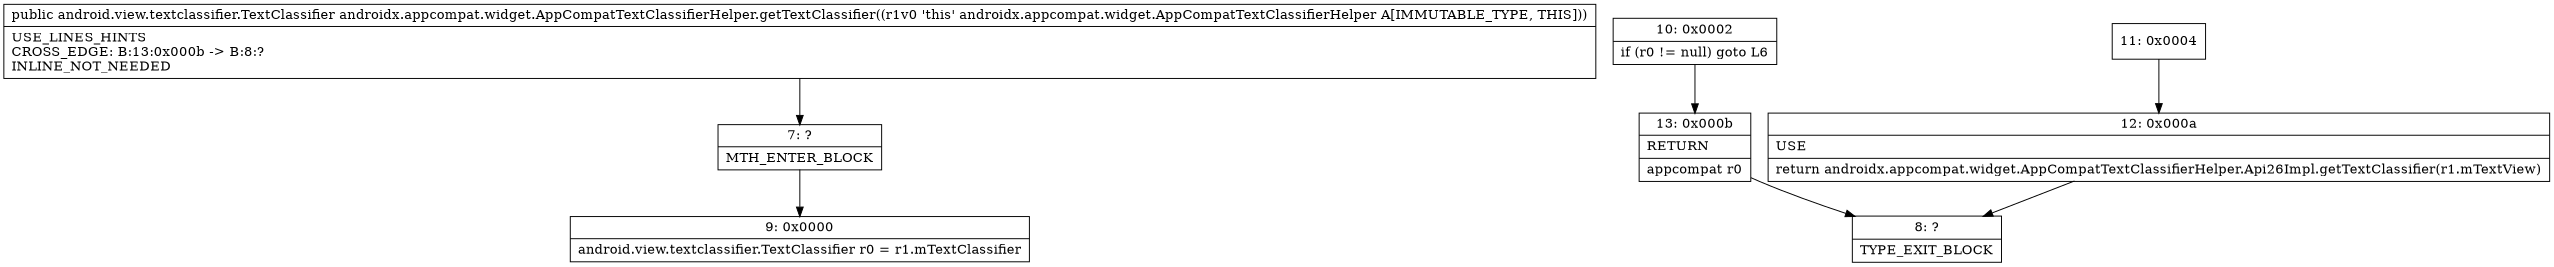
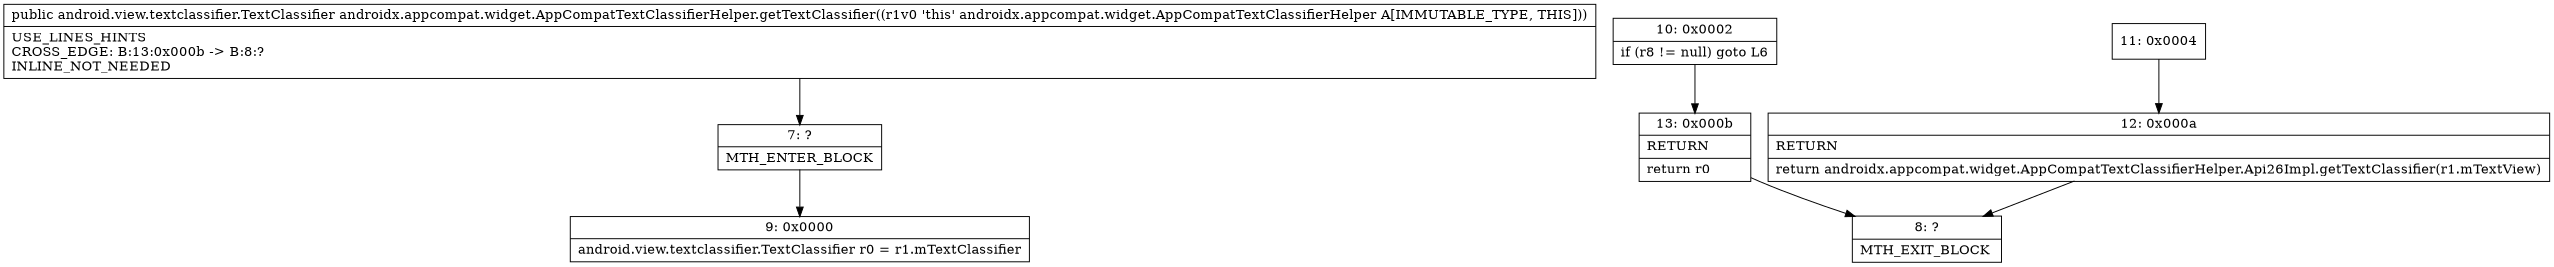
(1695, 52) -> (1695, 52)
(1792, 146) -> (1807, 146)
(1695, 169) -> (1679, 169)
(1927, 250) -> (1925, 250)
